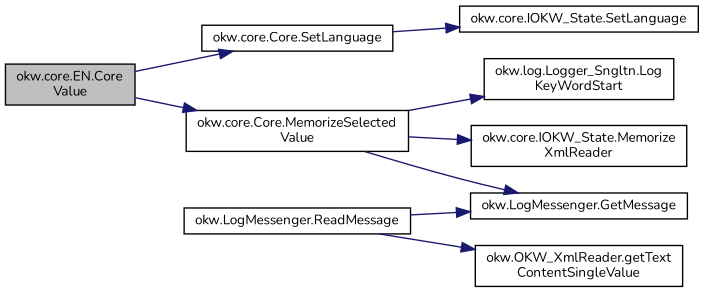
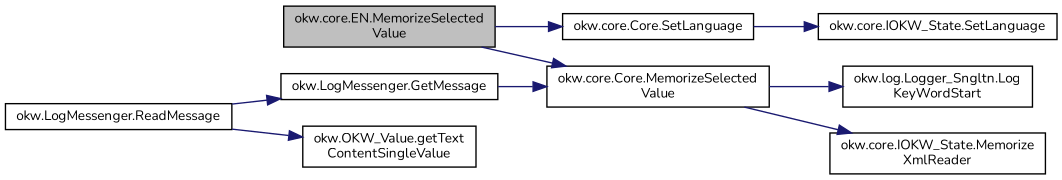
(70, 85) -> (389, 27)
(434, 172) -> (515, 87)
(579, 266) -> (389, 147)
